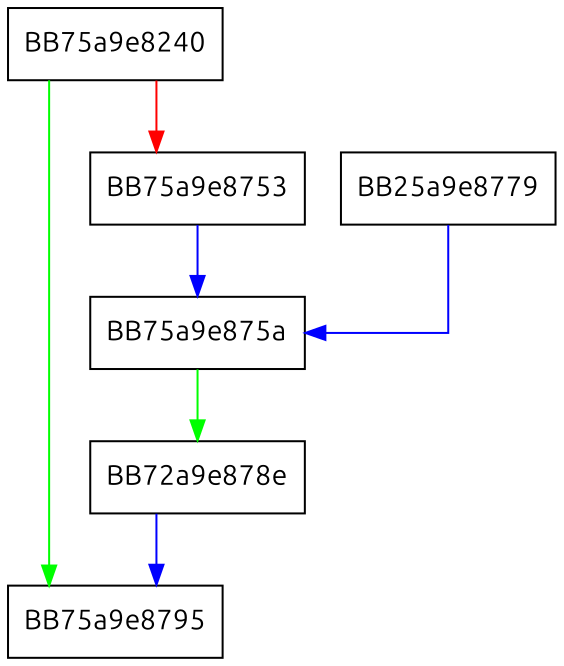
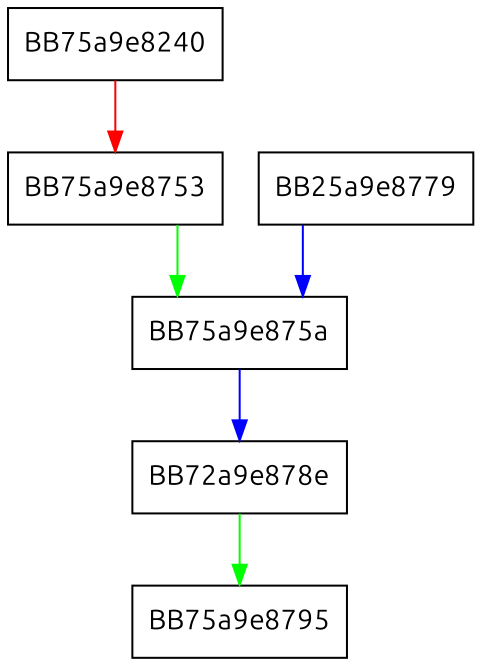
(198, 250) -> (177, 250)
(49, 323) -> none
(198, 395) -> (240, 395)
(156, 539) -> (240, 539)
